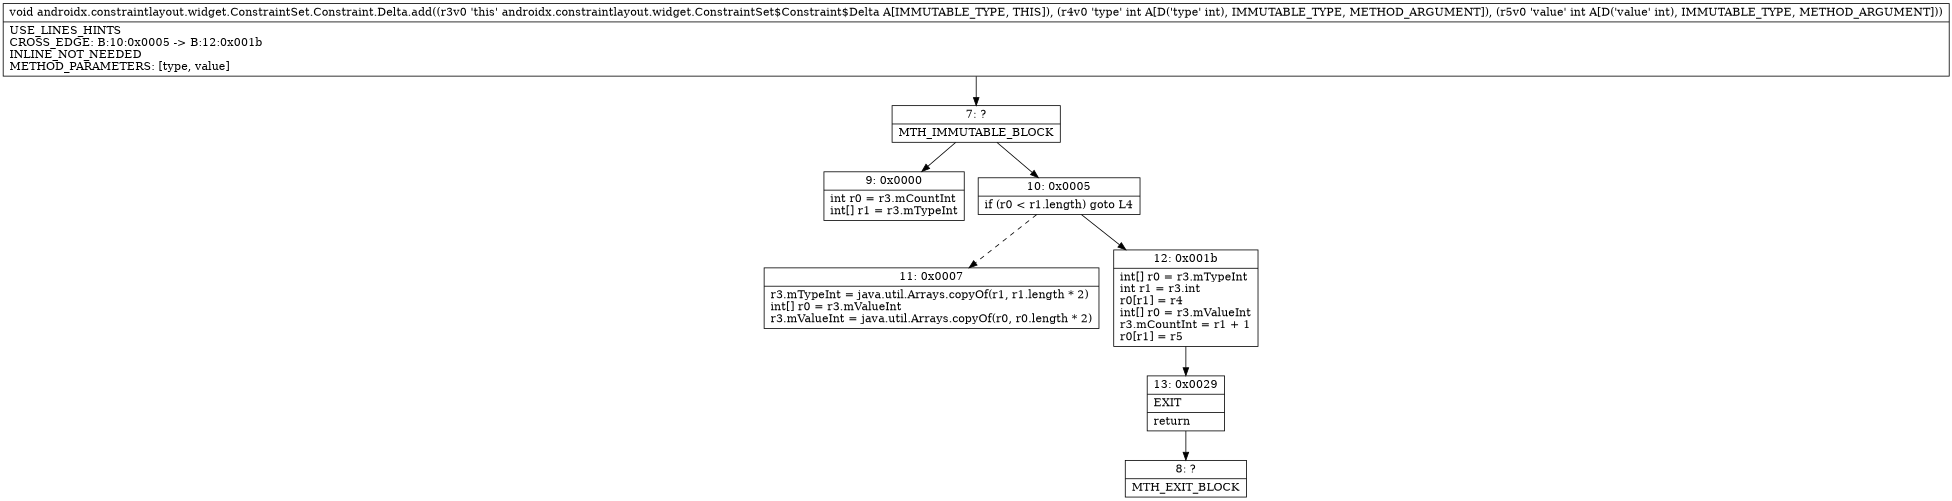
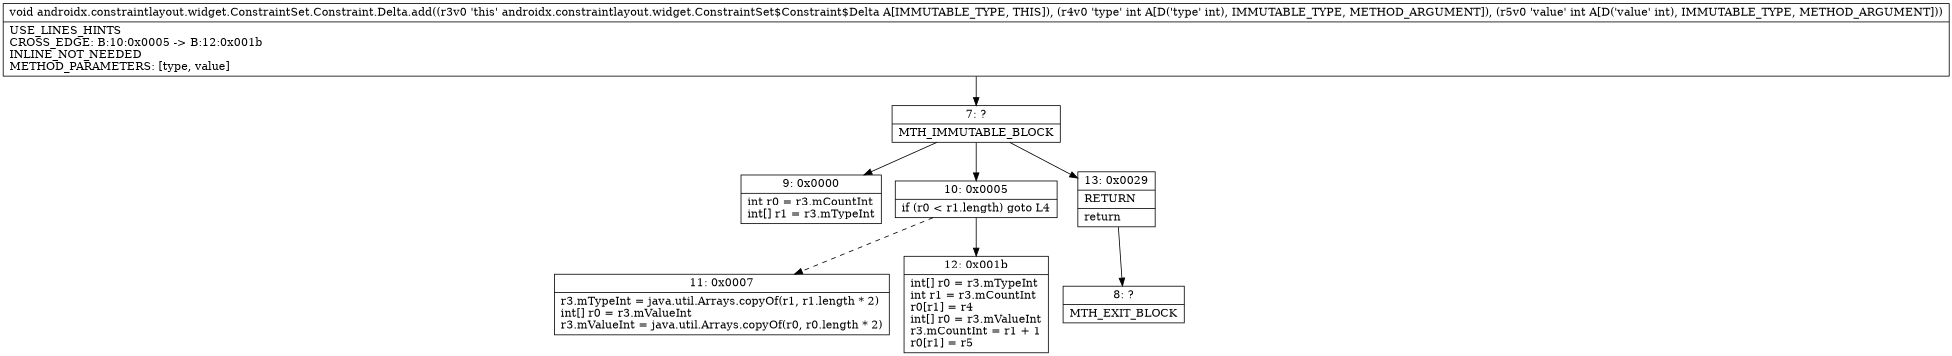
(1160, 289) -> (973, 295)
(1186, 357) -> (1040, 158)
(1168, 403) -> (1110, 199)
